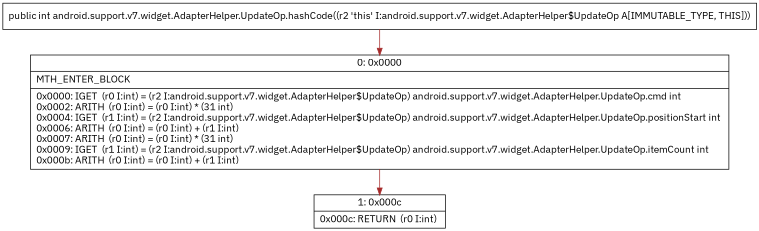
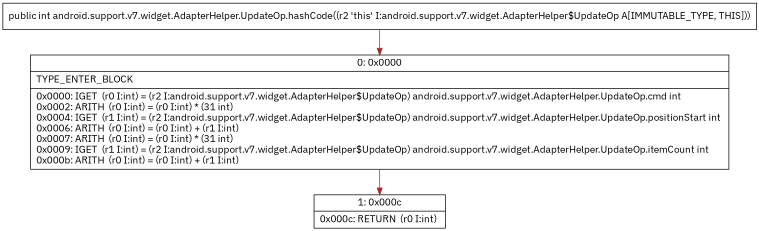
(83, 79) -> (85, 79)
